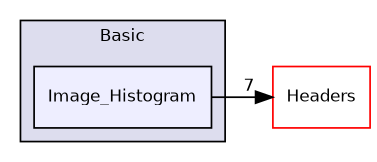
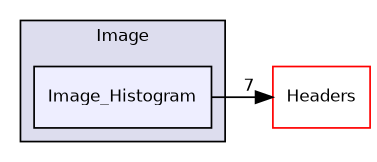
(123, 37) -> (123, 37)
